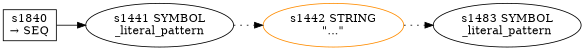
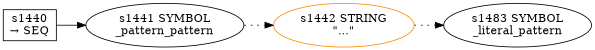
(30, 25) -> (30, 25)
(160, 25) -> (165, 25)
